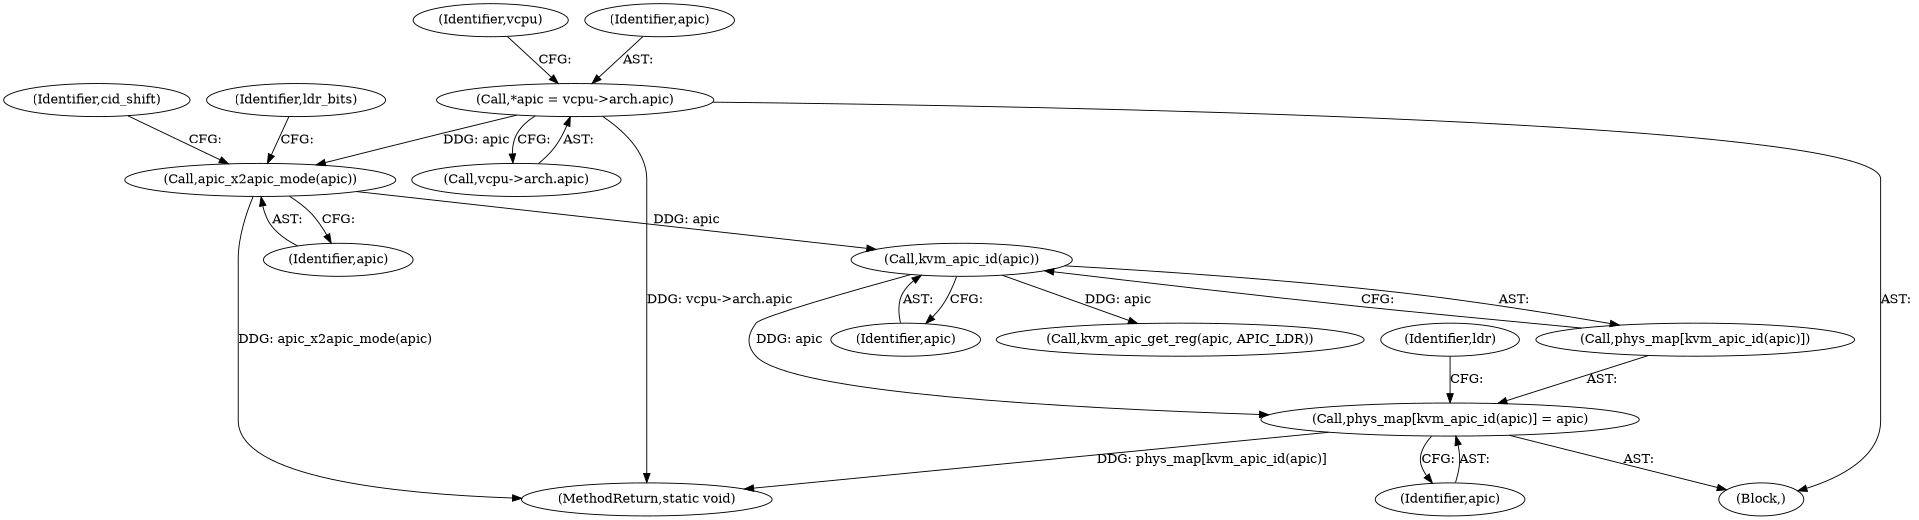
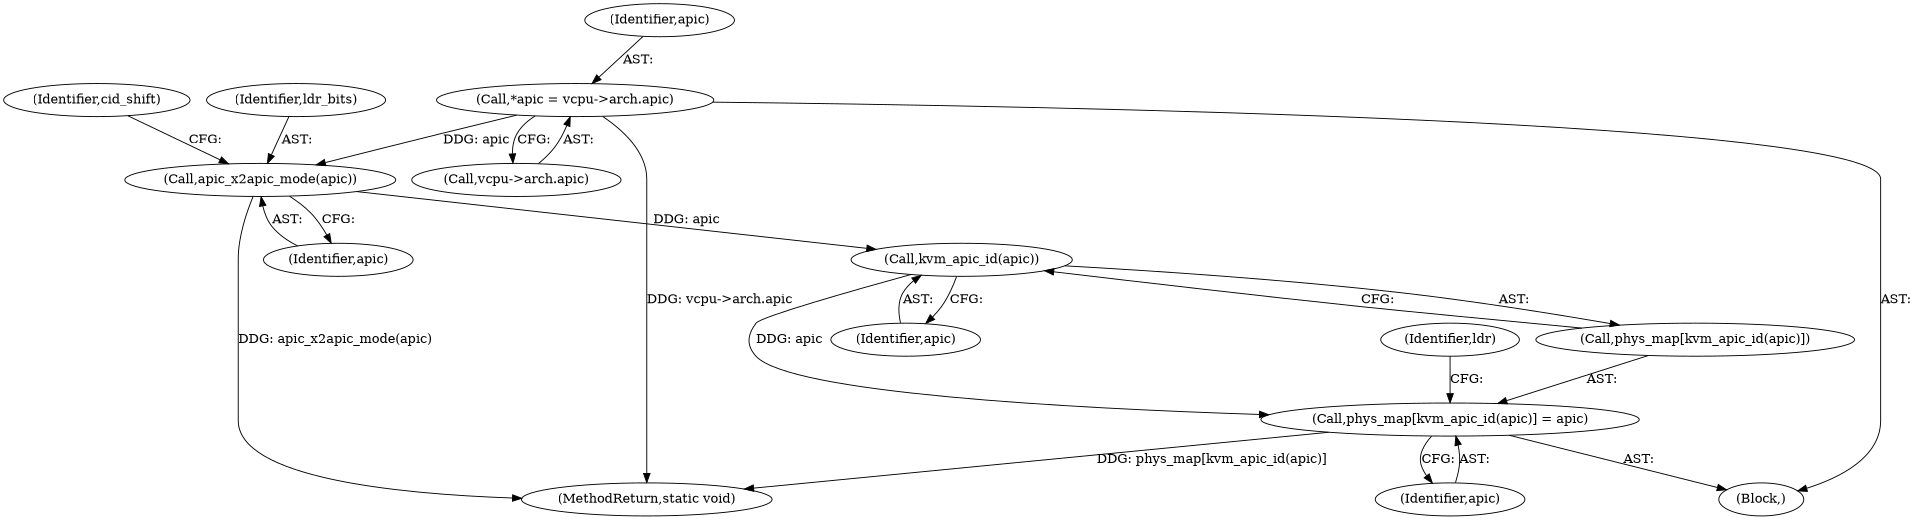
(491, 20) -> none
(299, 140) -> (299, 140)
(1180, 340) -> none
